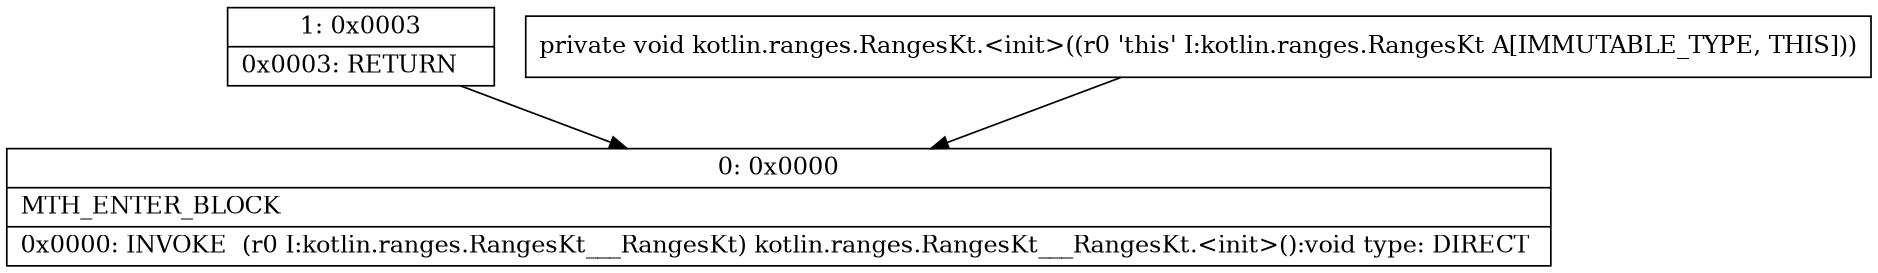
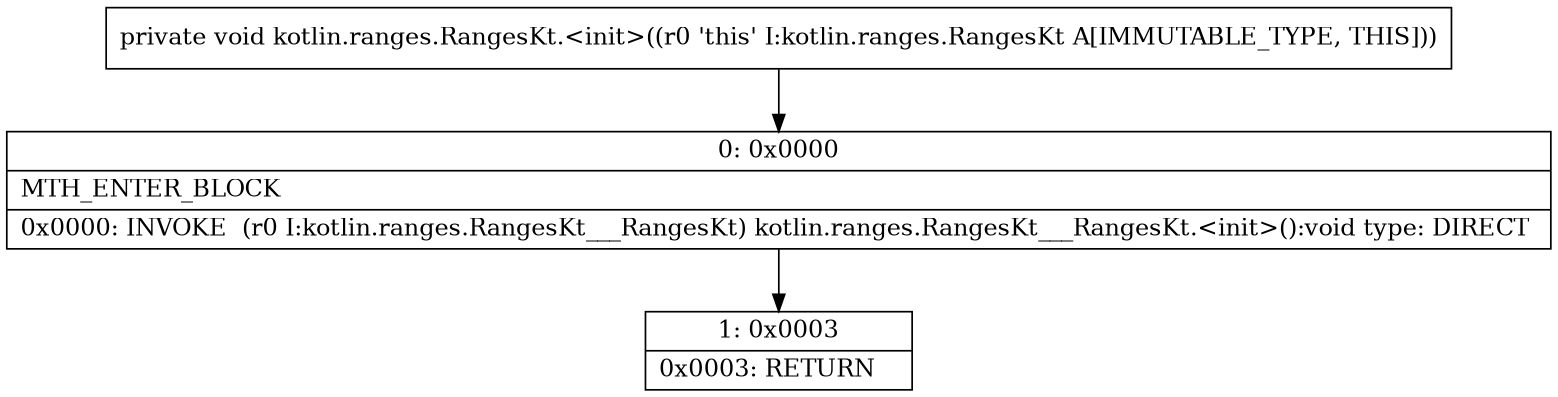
(536, 114) -> (779, 272)
